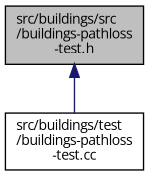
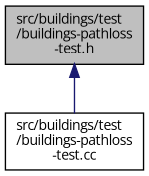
(74, 35) -> (74, 35)
